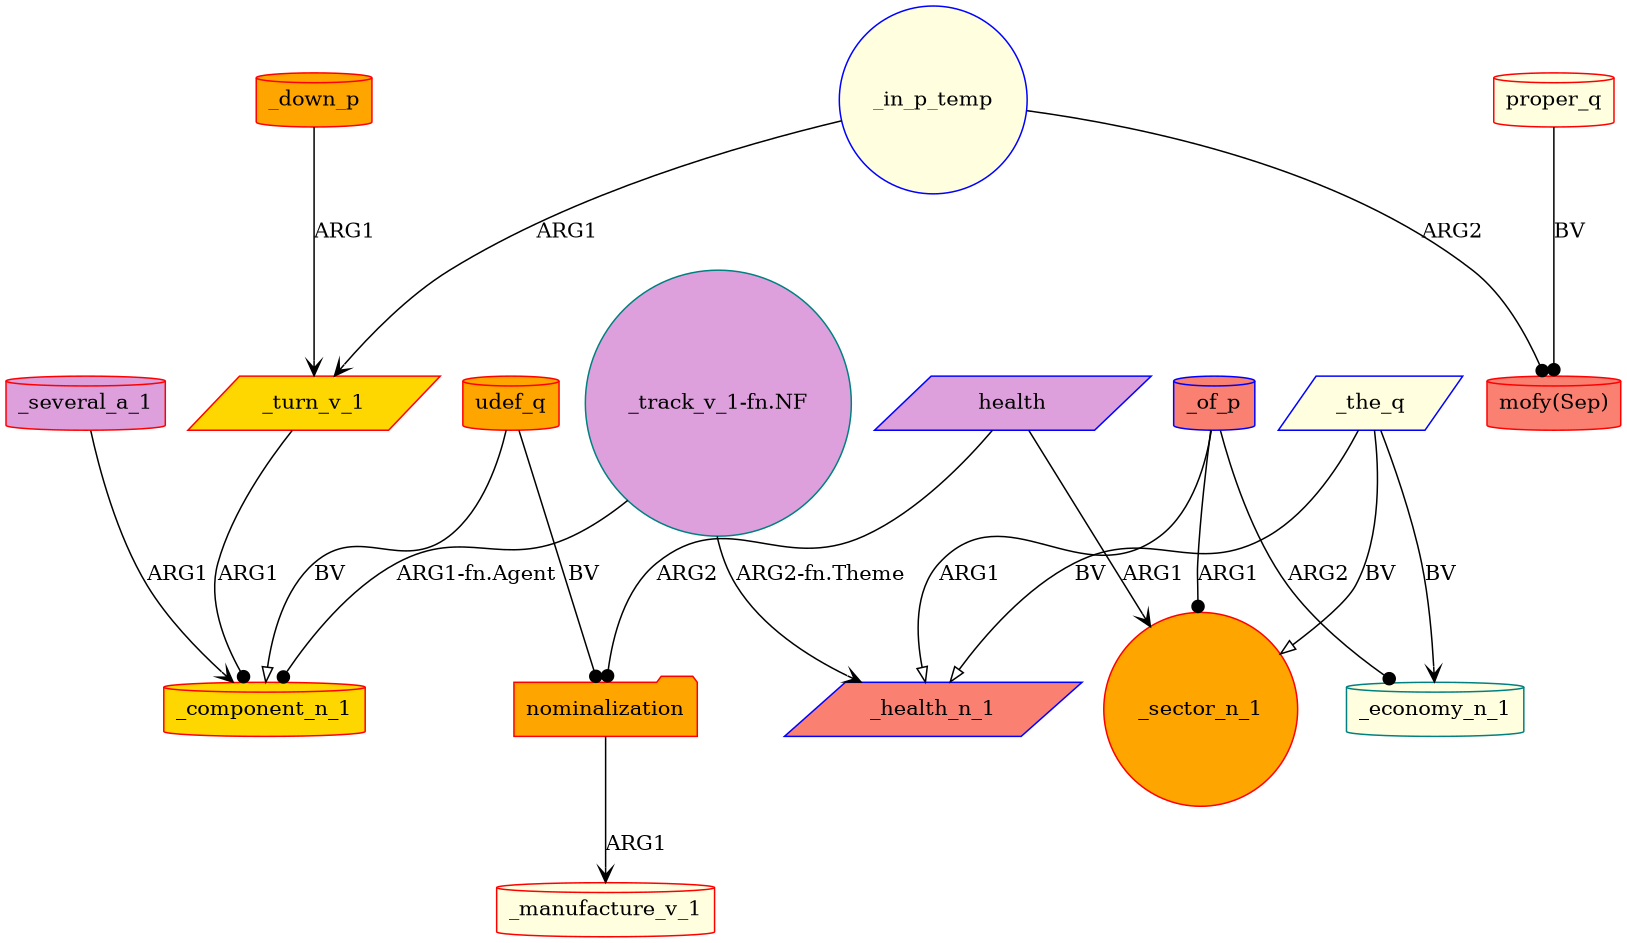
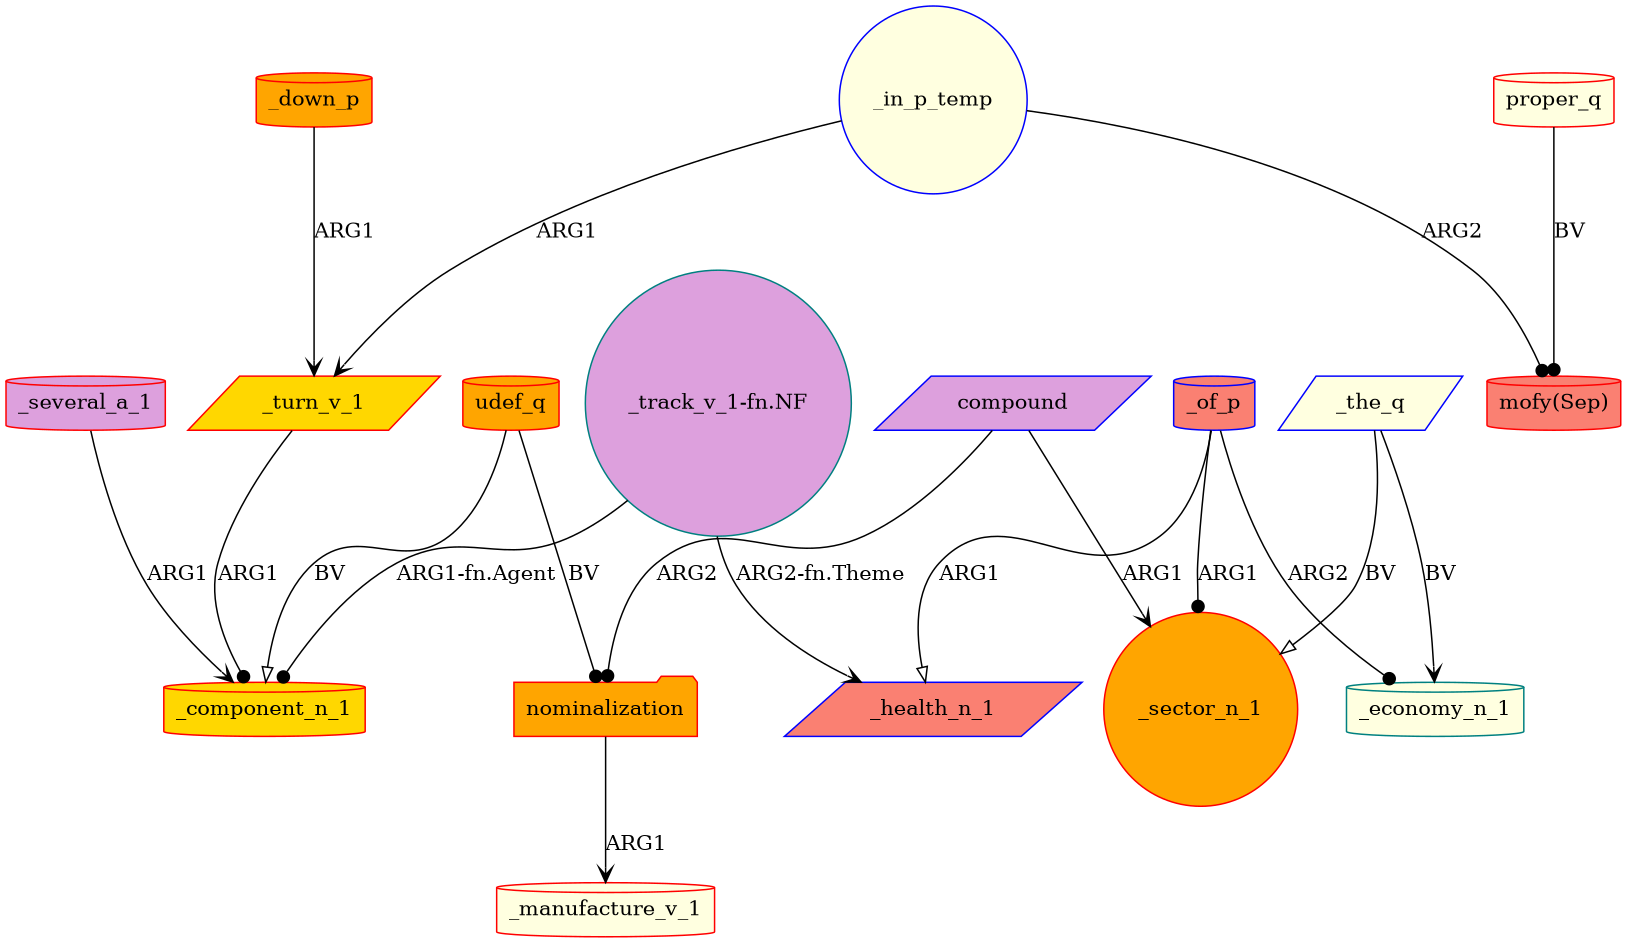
(1013, 403) -> (1013, 403)
(1163, 550) -> none
